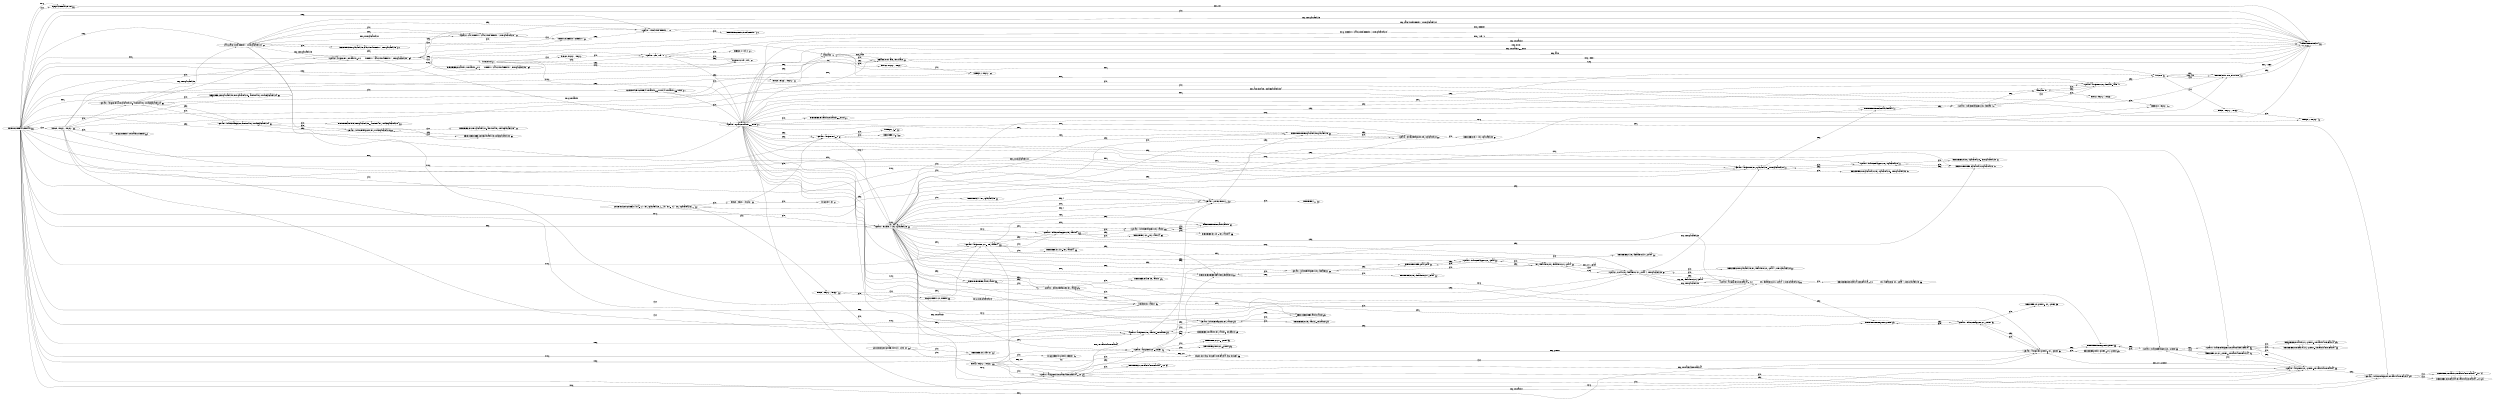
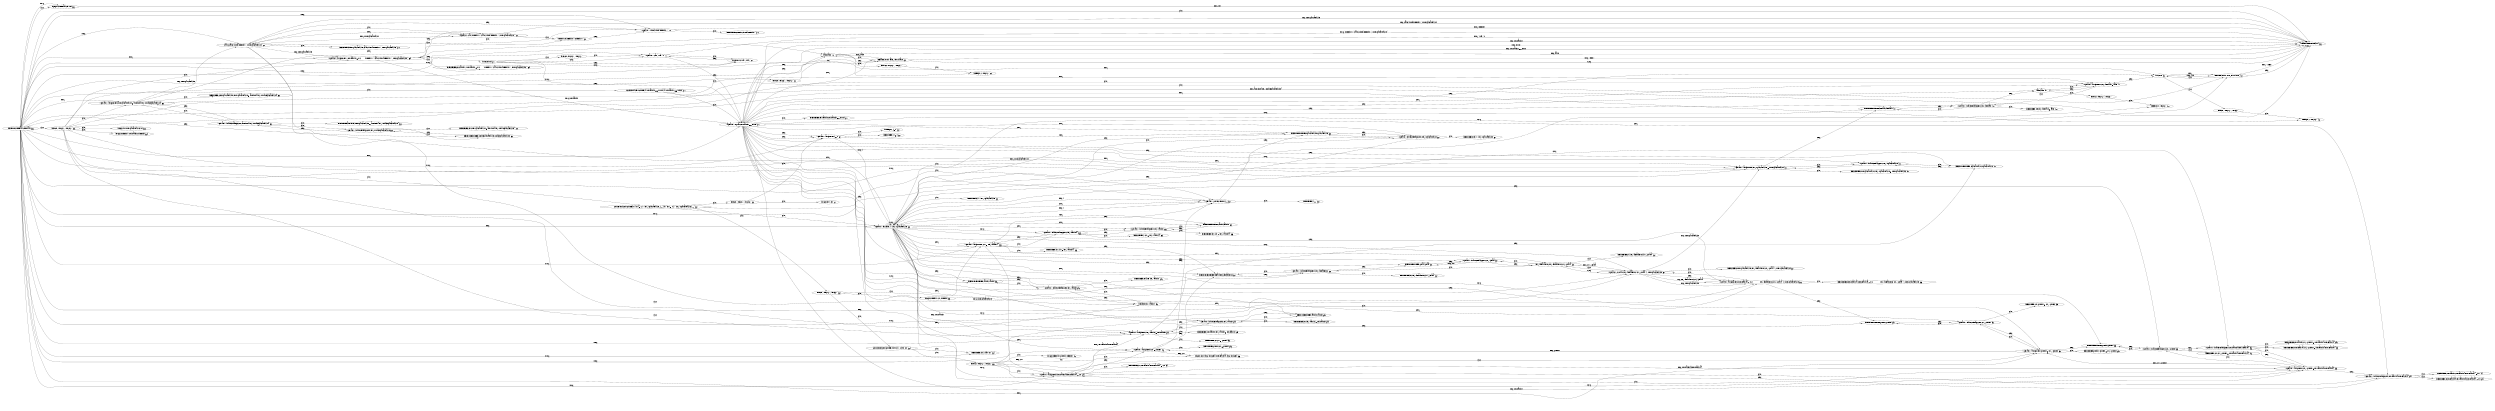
(742, 51) -> none
none -> (2042, 109)
none -> (1931, 110)
none -> (131, 129)
(1976, 160) -> none
(1557, 258) -> (1595, 260)
(1451, 264) -> (1451, 264)
(1083, 266) -> (1120, 287)
(1180, 345) -> (1177, 340)
